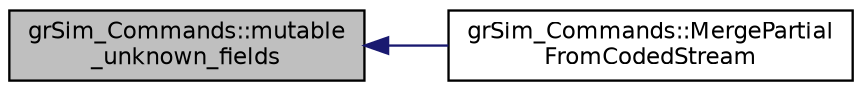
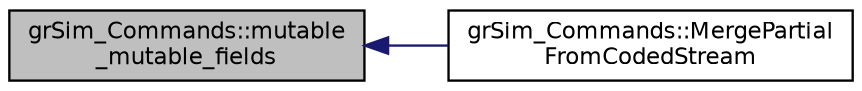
(187, 46) -> (187, 46)
